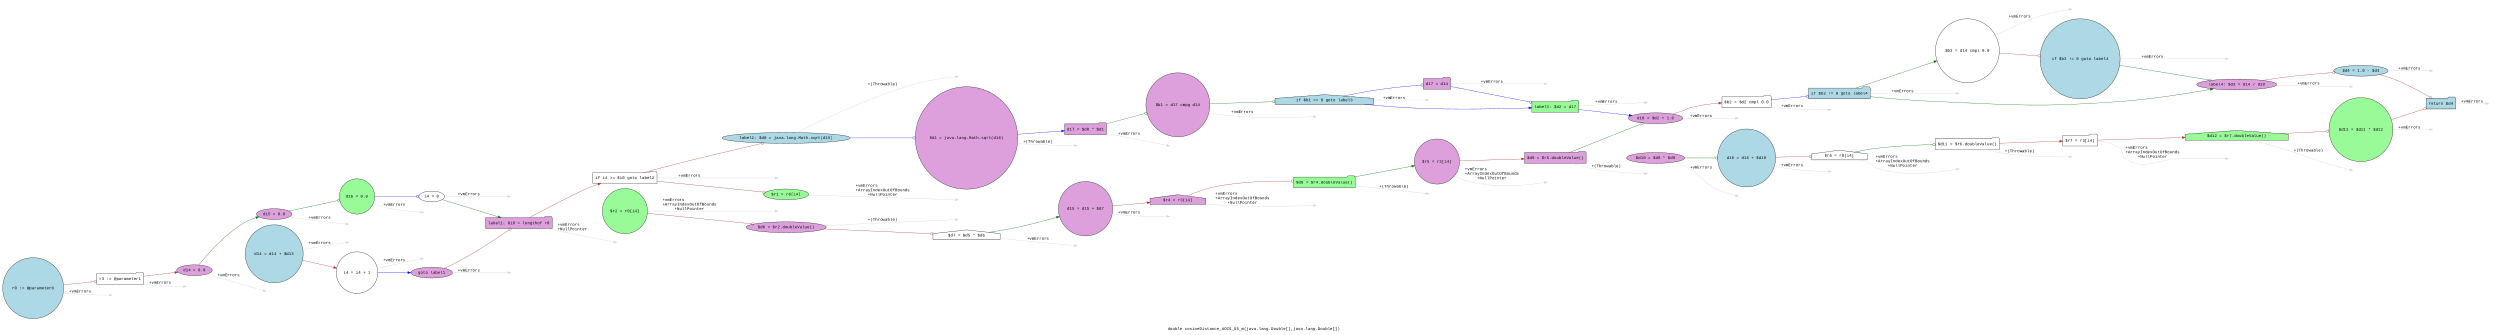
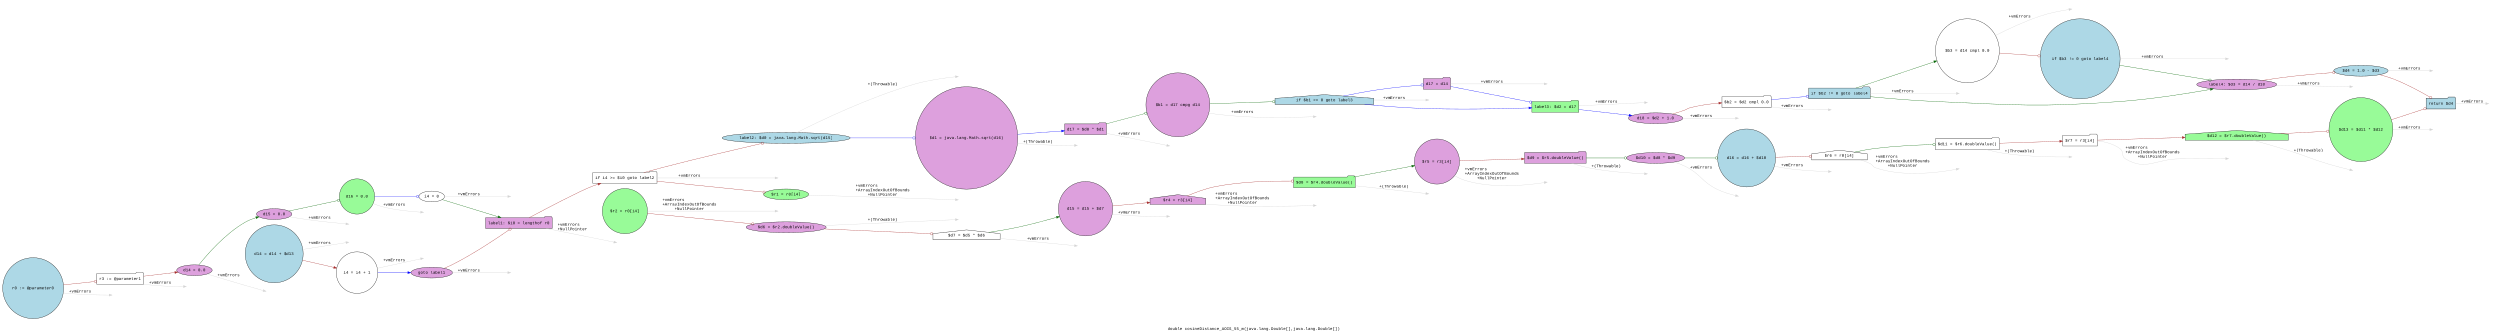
(1605, 138) -> (1605, 158)
